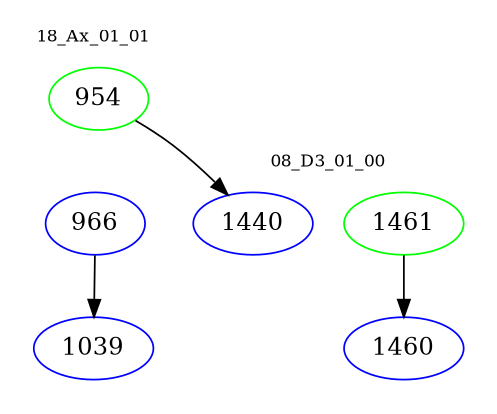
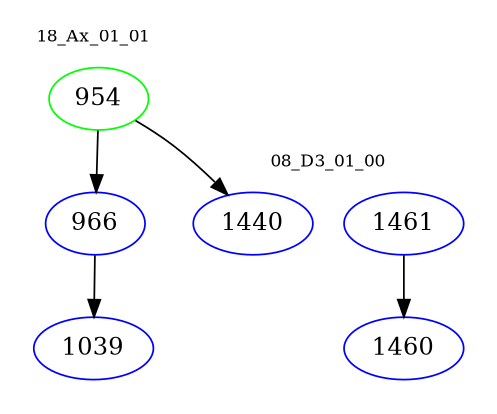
none -> (97, 153)
(404, 224) -> (404, 224)
